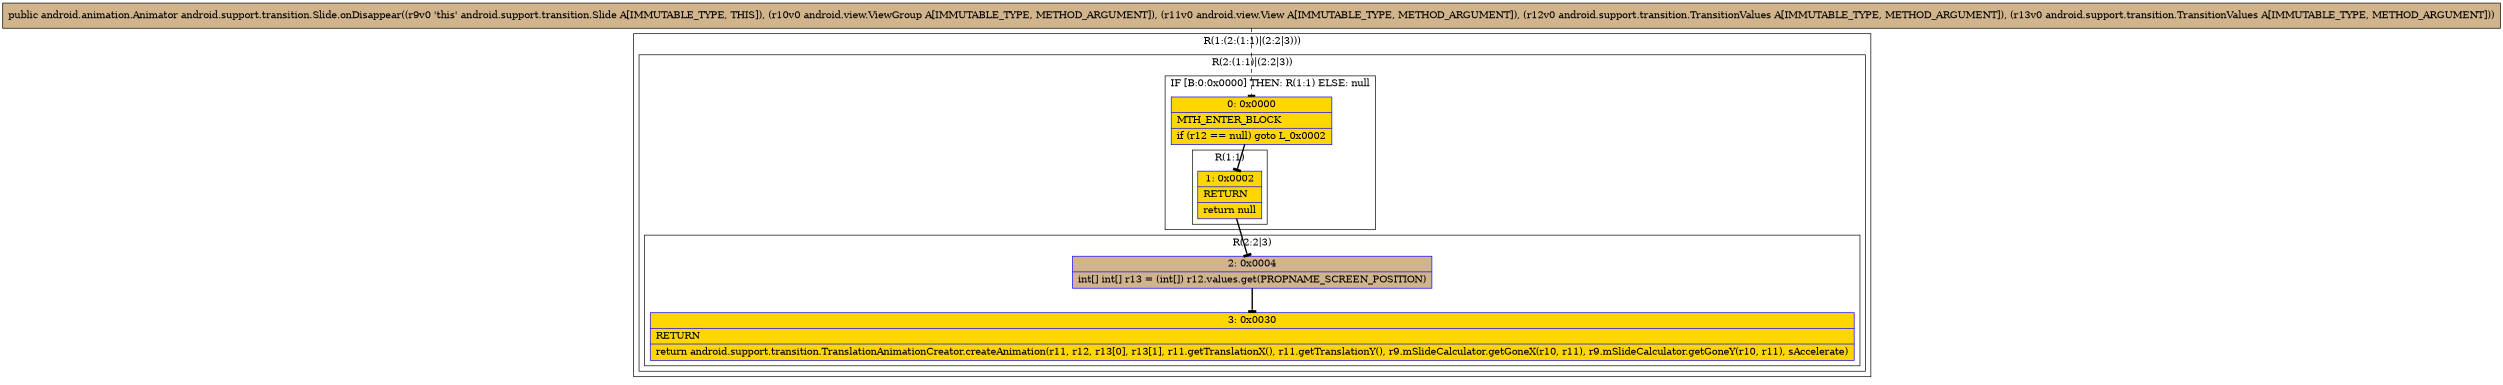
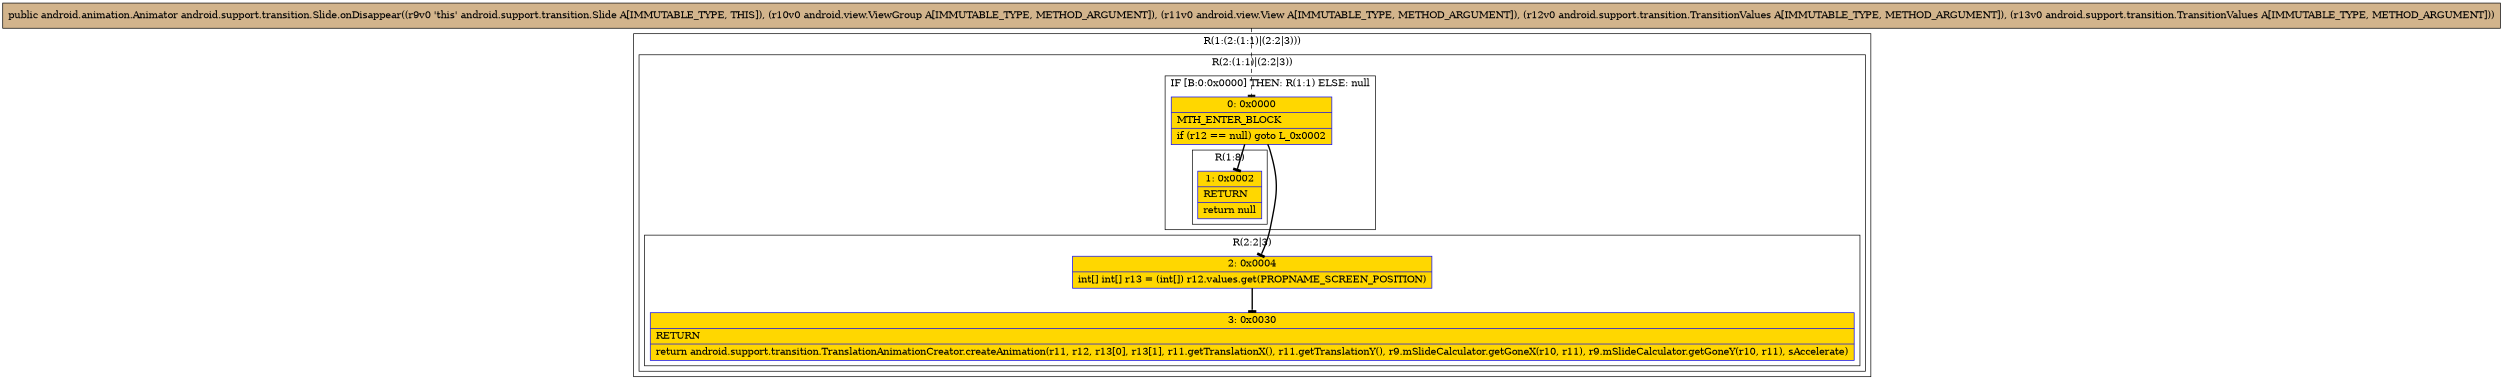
(1230, 158) -> (1230, 158)
(1243, 239) -> (1275, 199)
(1252, 272) -> (1252, 272)
